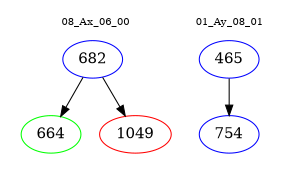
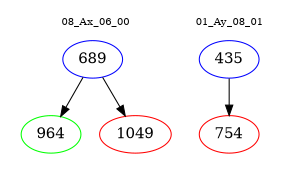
(93, 59) -> (93, 59)
(229, 59) -> (229, 59)
(51, 134) -> (51, 134)
(229, 134) -> (229, 134)
